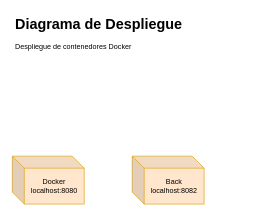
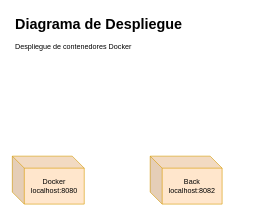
(168, 180) -> (186, 180)
